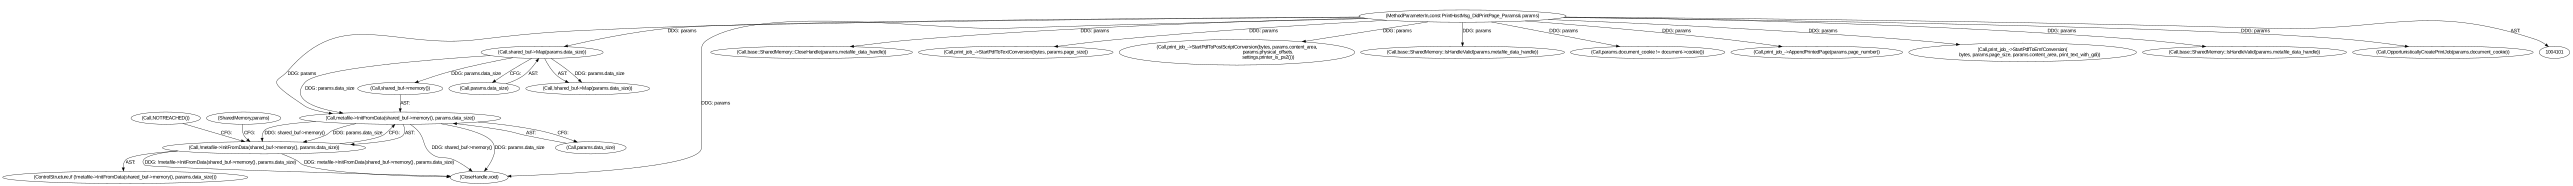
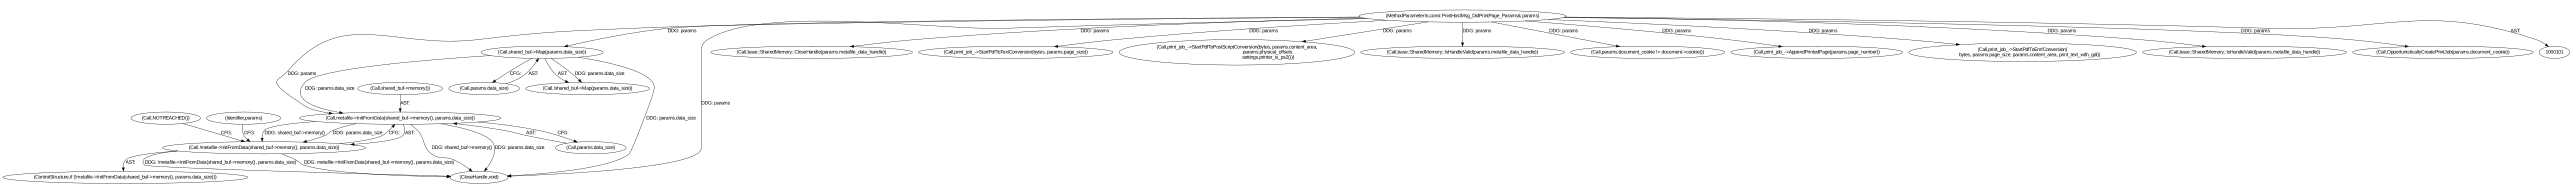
(2554, 52) -> (2554, 52)
(465, 68) -> (636, 138)
(244, 118) -> (244, 118)
